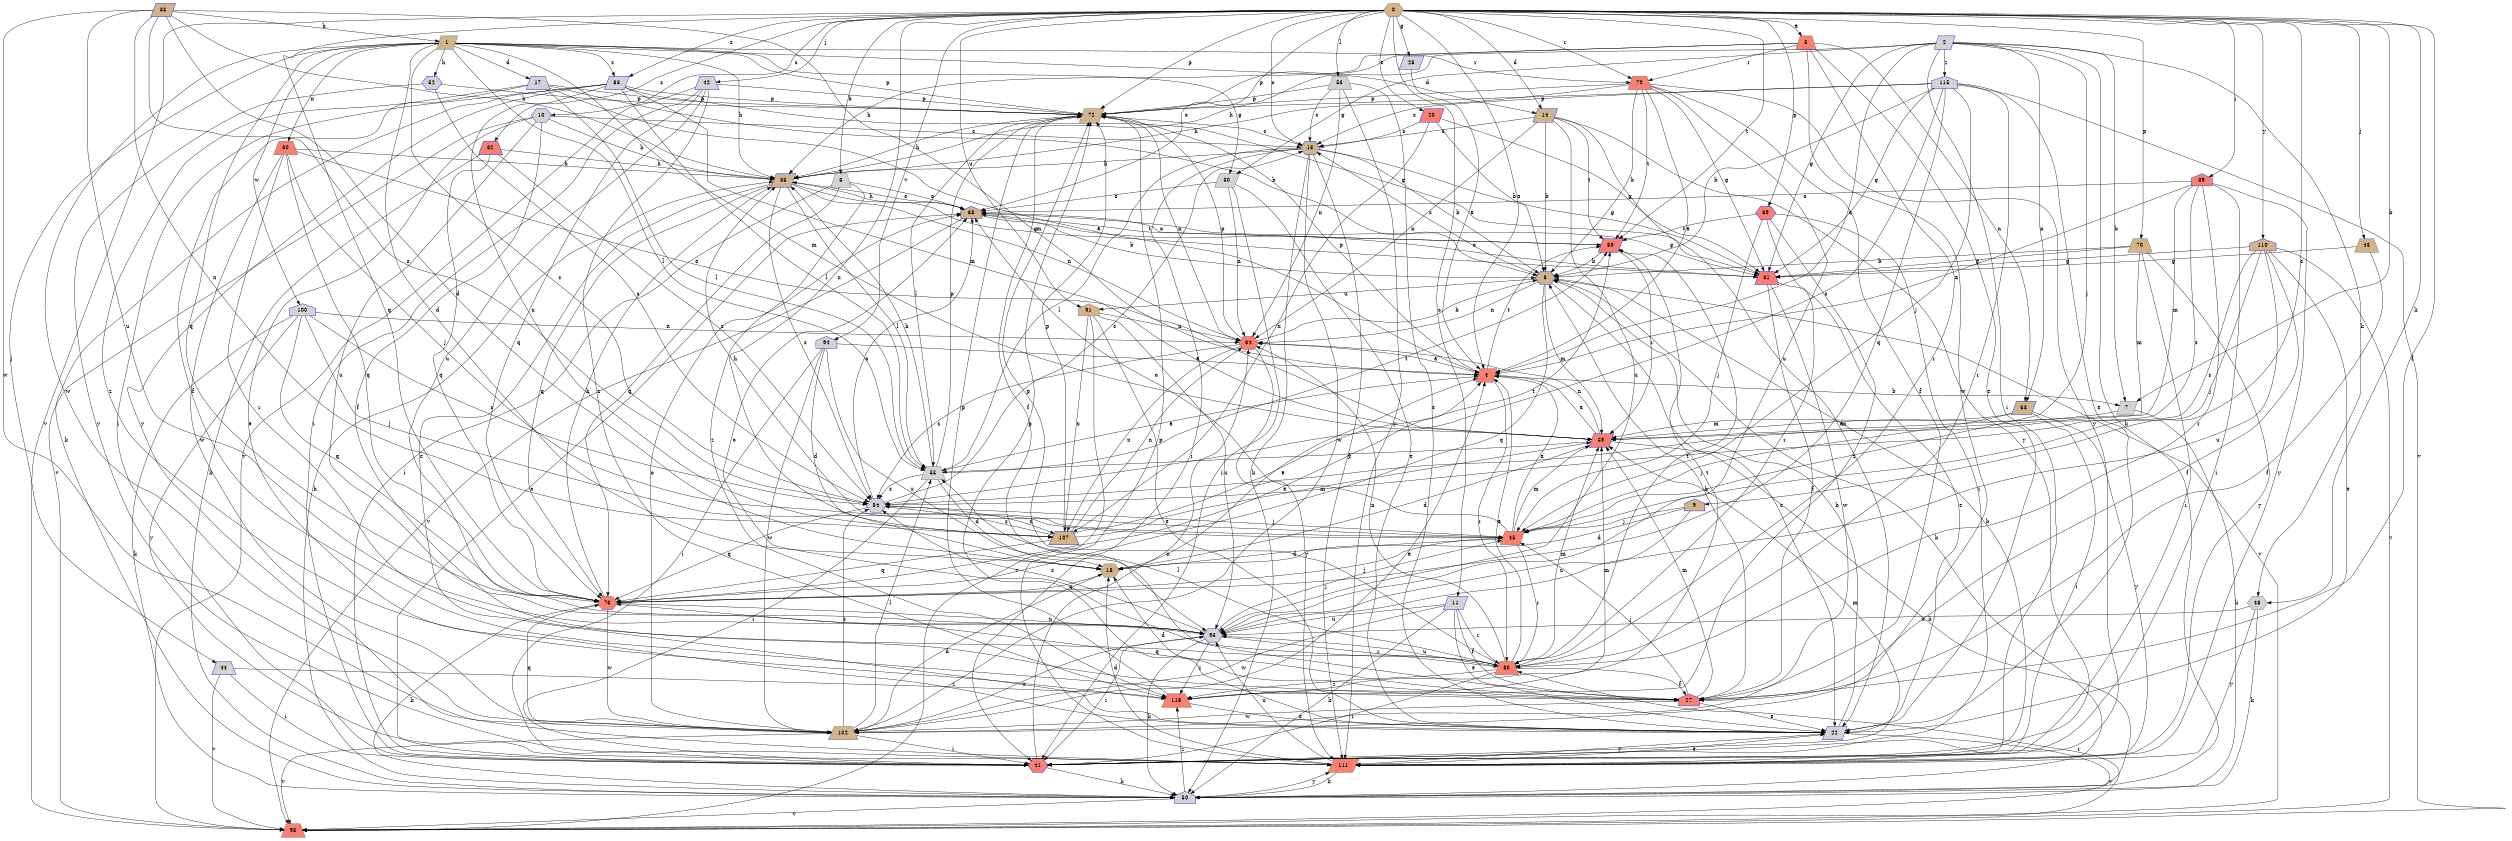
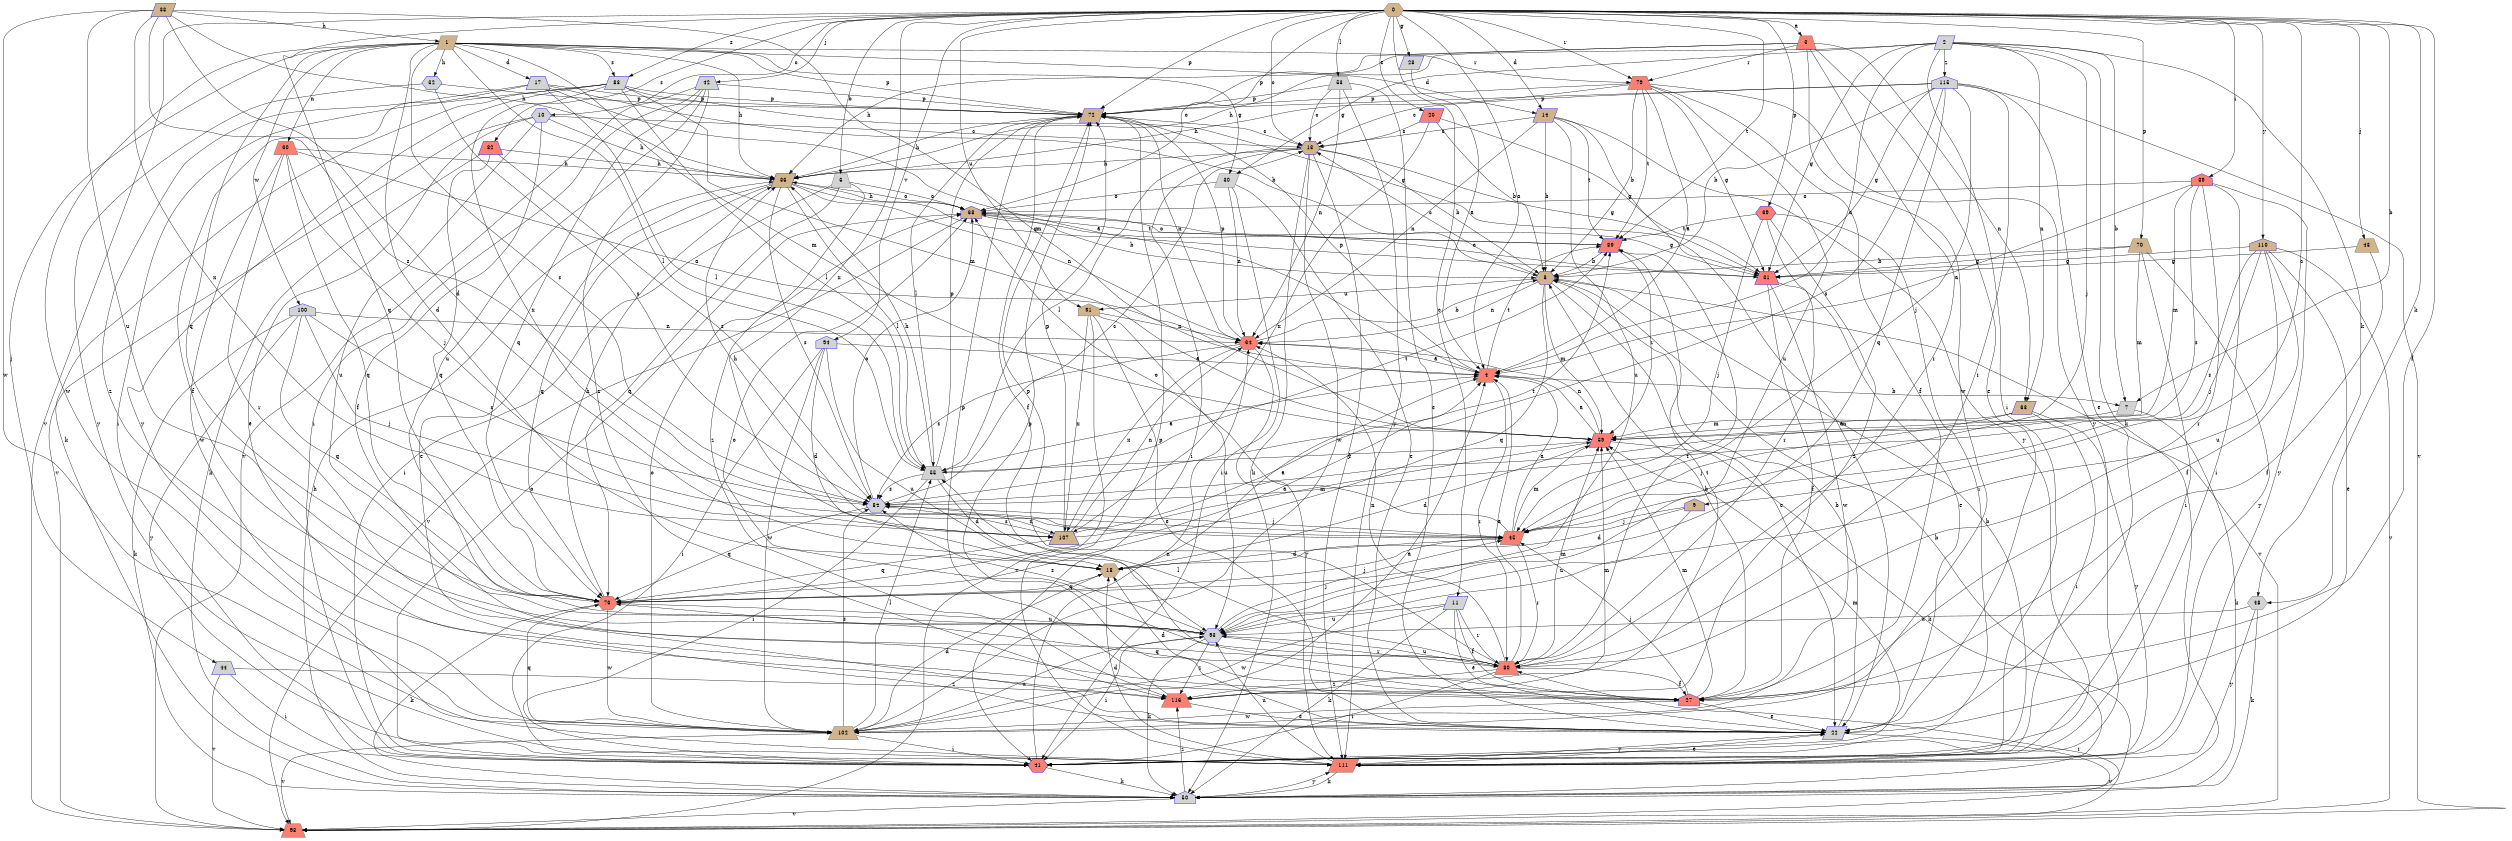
(1092, 115) -> (1092, 115)
